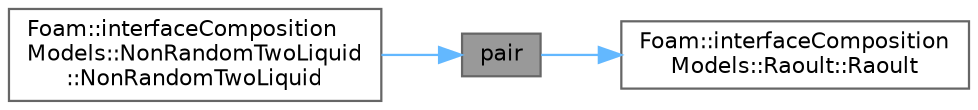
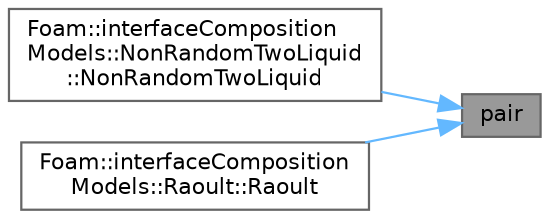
(570, 55) -> (402, 135)
